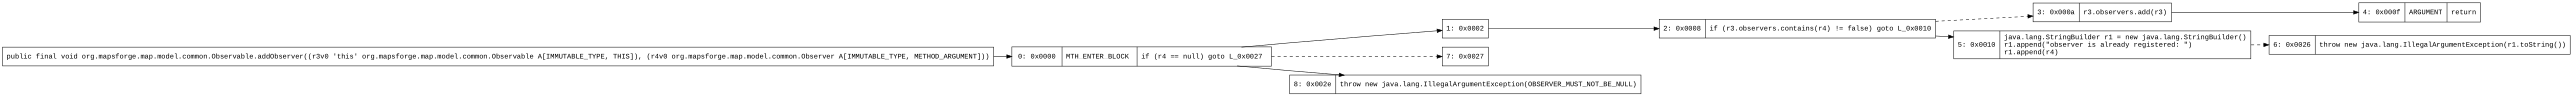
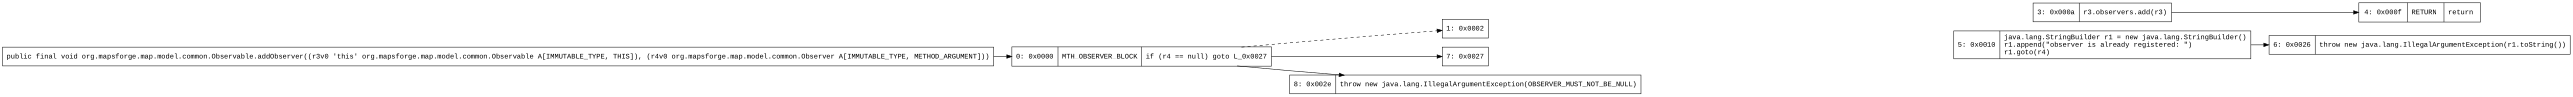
(2426, 12) -> (2424, 12)
(1797, 29) -> none
(1339, 39) -> (1339, 39)
(2257, 45) -> (2257, 45)
(2031, 52) -> (2027, 52)
(1098, 56) -> (1100, 56)
(1354, 57) -> (1354, 57)
